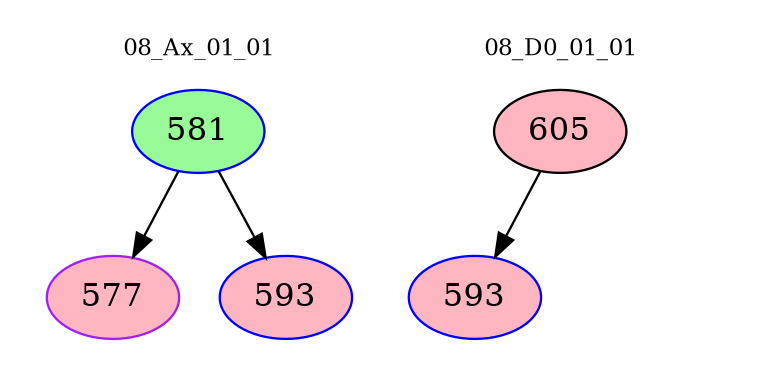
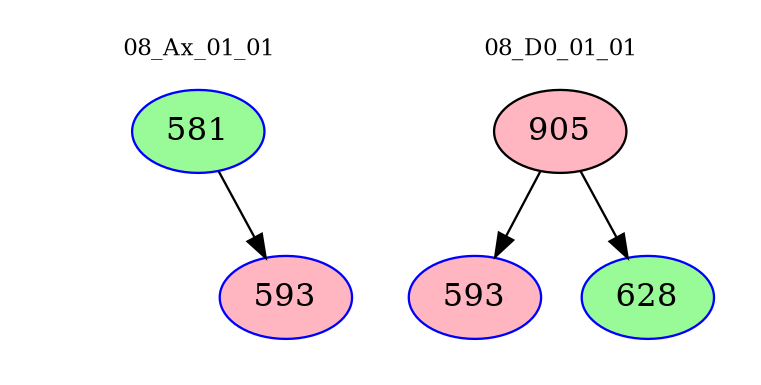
(560, 131) -> (560, 131)
(113, 297) -> none
none -> (648, 297)
